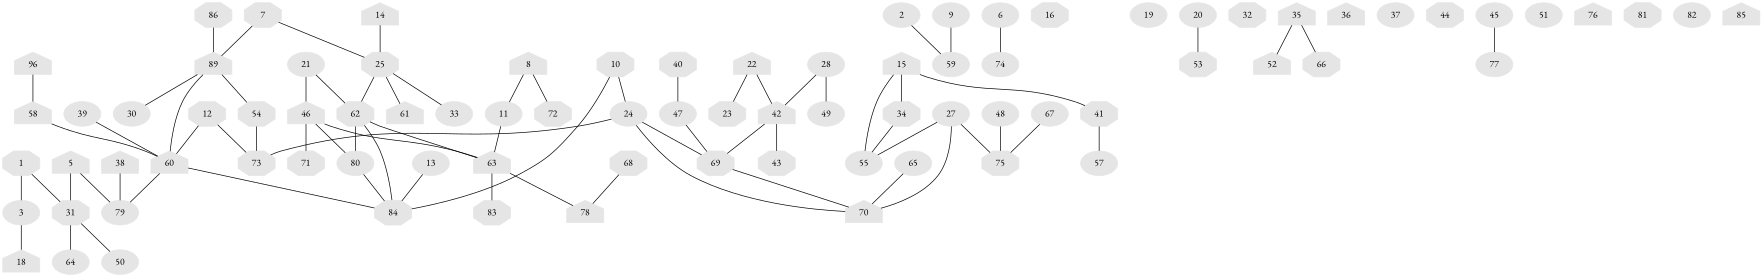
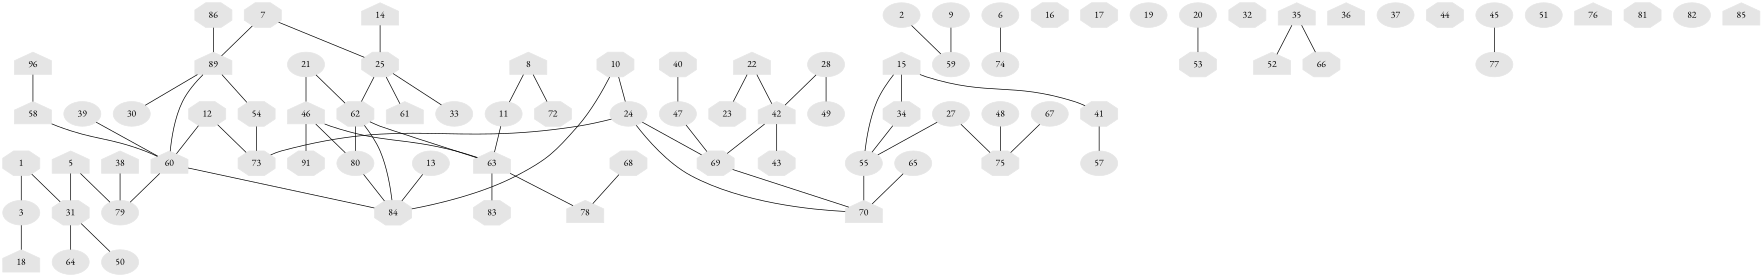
none -> (1099, 15)
(306, 163) -> (306, 163)
(933, 181) -> (864, 188)
